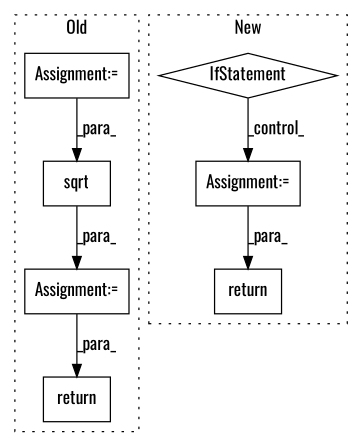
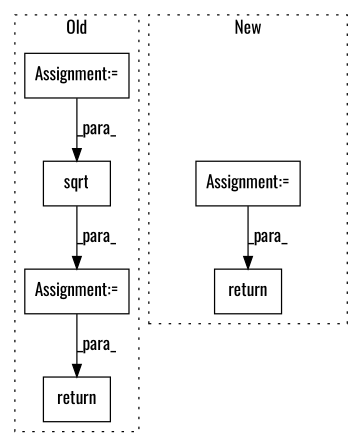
(248, 76) -> none
